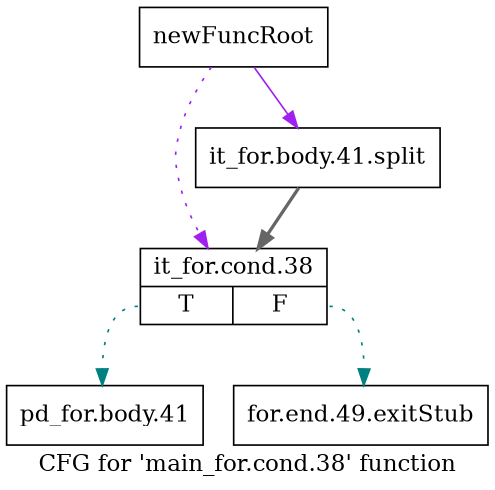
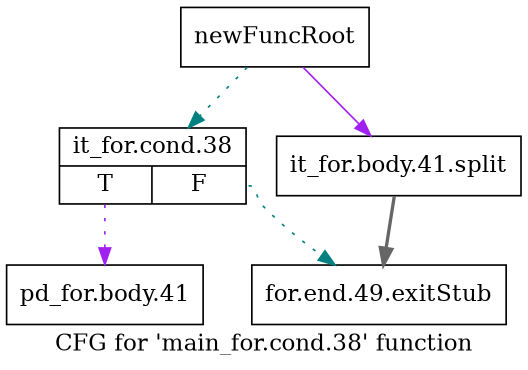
(176, 149) -> (224, 91)
(283, 211) -> (390, 222)
(109, 330) -> (105, 226)
